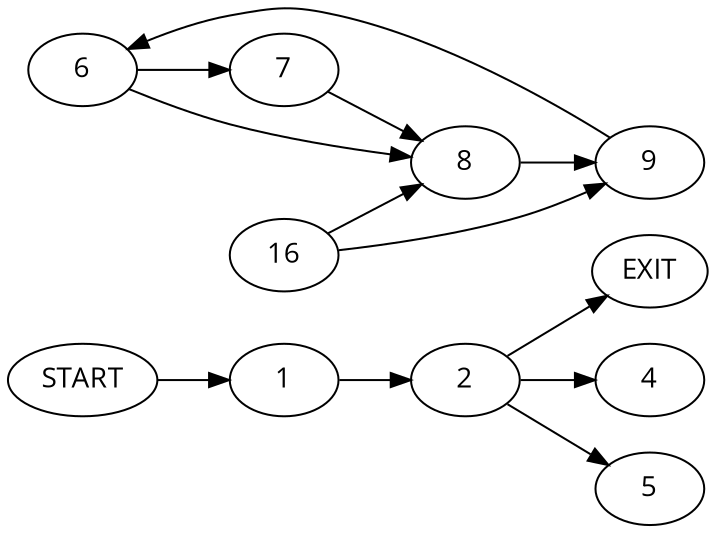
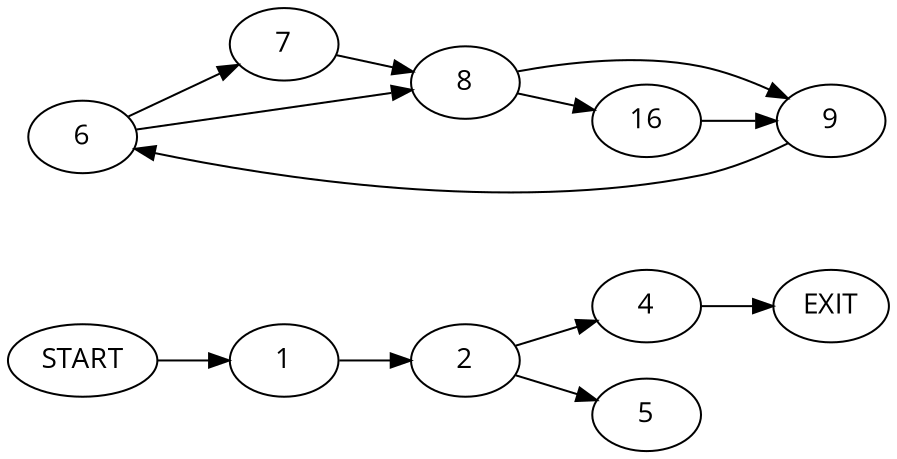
(366, 214) -> (546, 100)
(548, 331) -> (727, 306)
